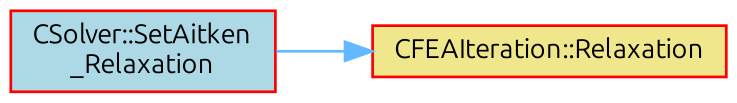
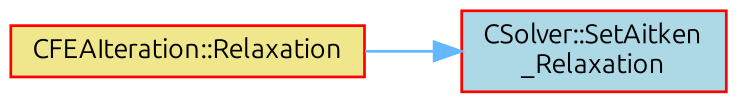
(311, 51) -> (400, 51)
